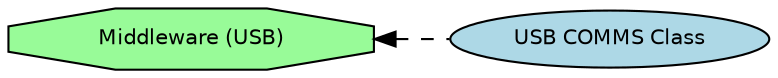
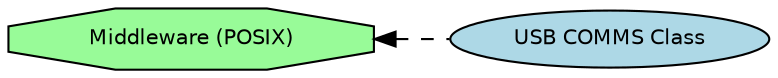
(191, 39) -> (191, 39)
